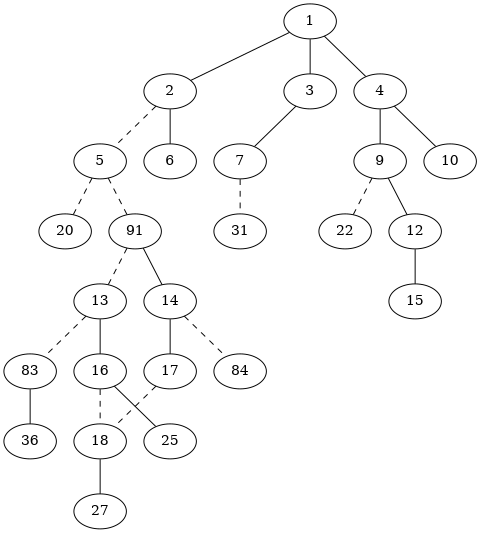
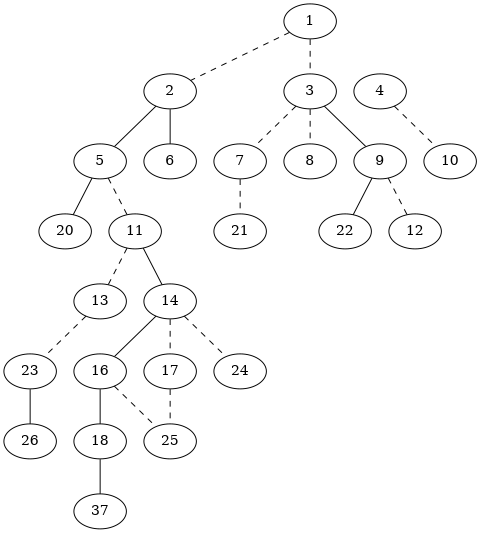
(240, 56) -> (240, 56)
(310, 56) -> (310, 56)
(345, 56) -> none
(135, 126) -> (135, 126)
(275, 126) -> (275, 126)
(380, 126) -> (345, 126)
(415, 126) -> (415, 126)
none -> (310, 161)
(83, 196) -> (83, 196)
(363, 196) -> (363, 196)
(398, 196) -> (398, 196)
(135, 231) -> (135, 231)
(240, 231) -> (240, 231)
(415, 301) -> none
(100, 336) -> (135, 336)
(170, 336) -> (170, 336)
(30, 371) -> (30, 371)
(240, 371) -> (240, 371)
(131, 402) -> (135, 406)
(139, 402) -> (170, 406)
(100, 406) -> (100, 406)
(30, 441) -> (30, 441)
(100, 511) -> (100, 511)
